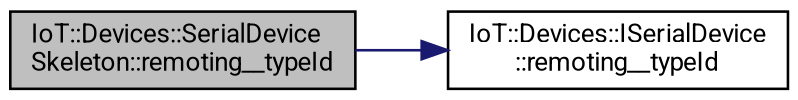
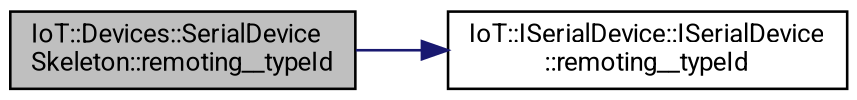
(618, 50) -> (648, 50)
